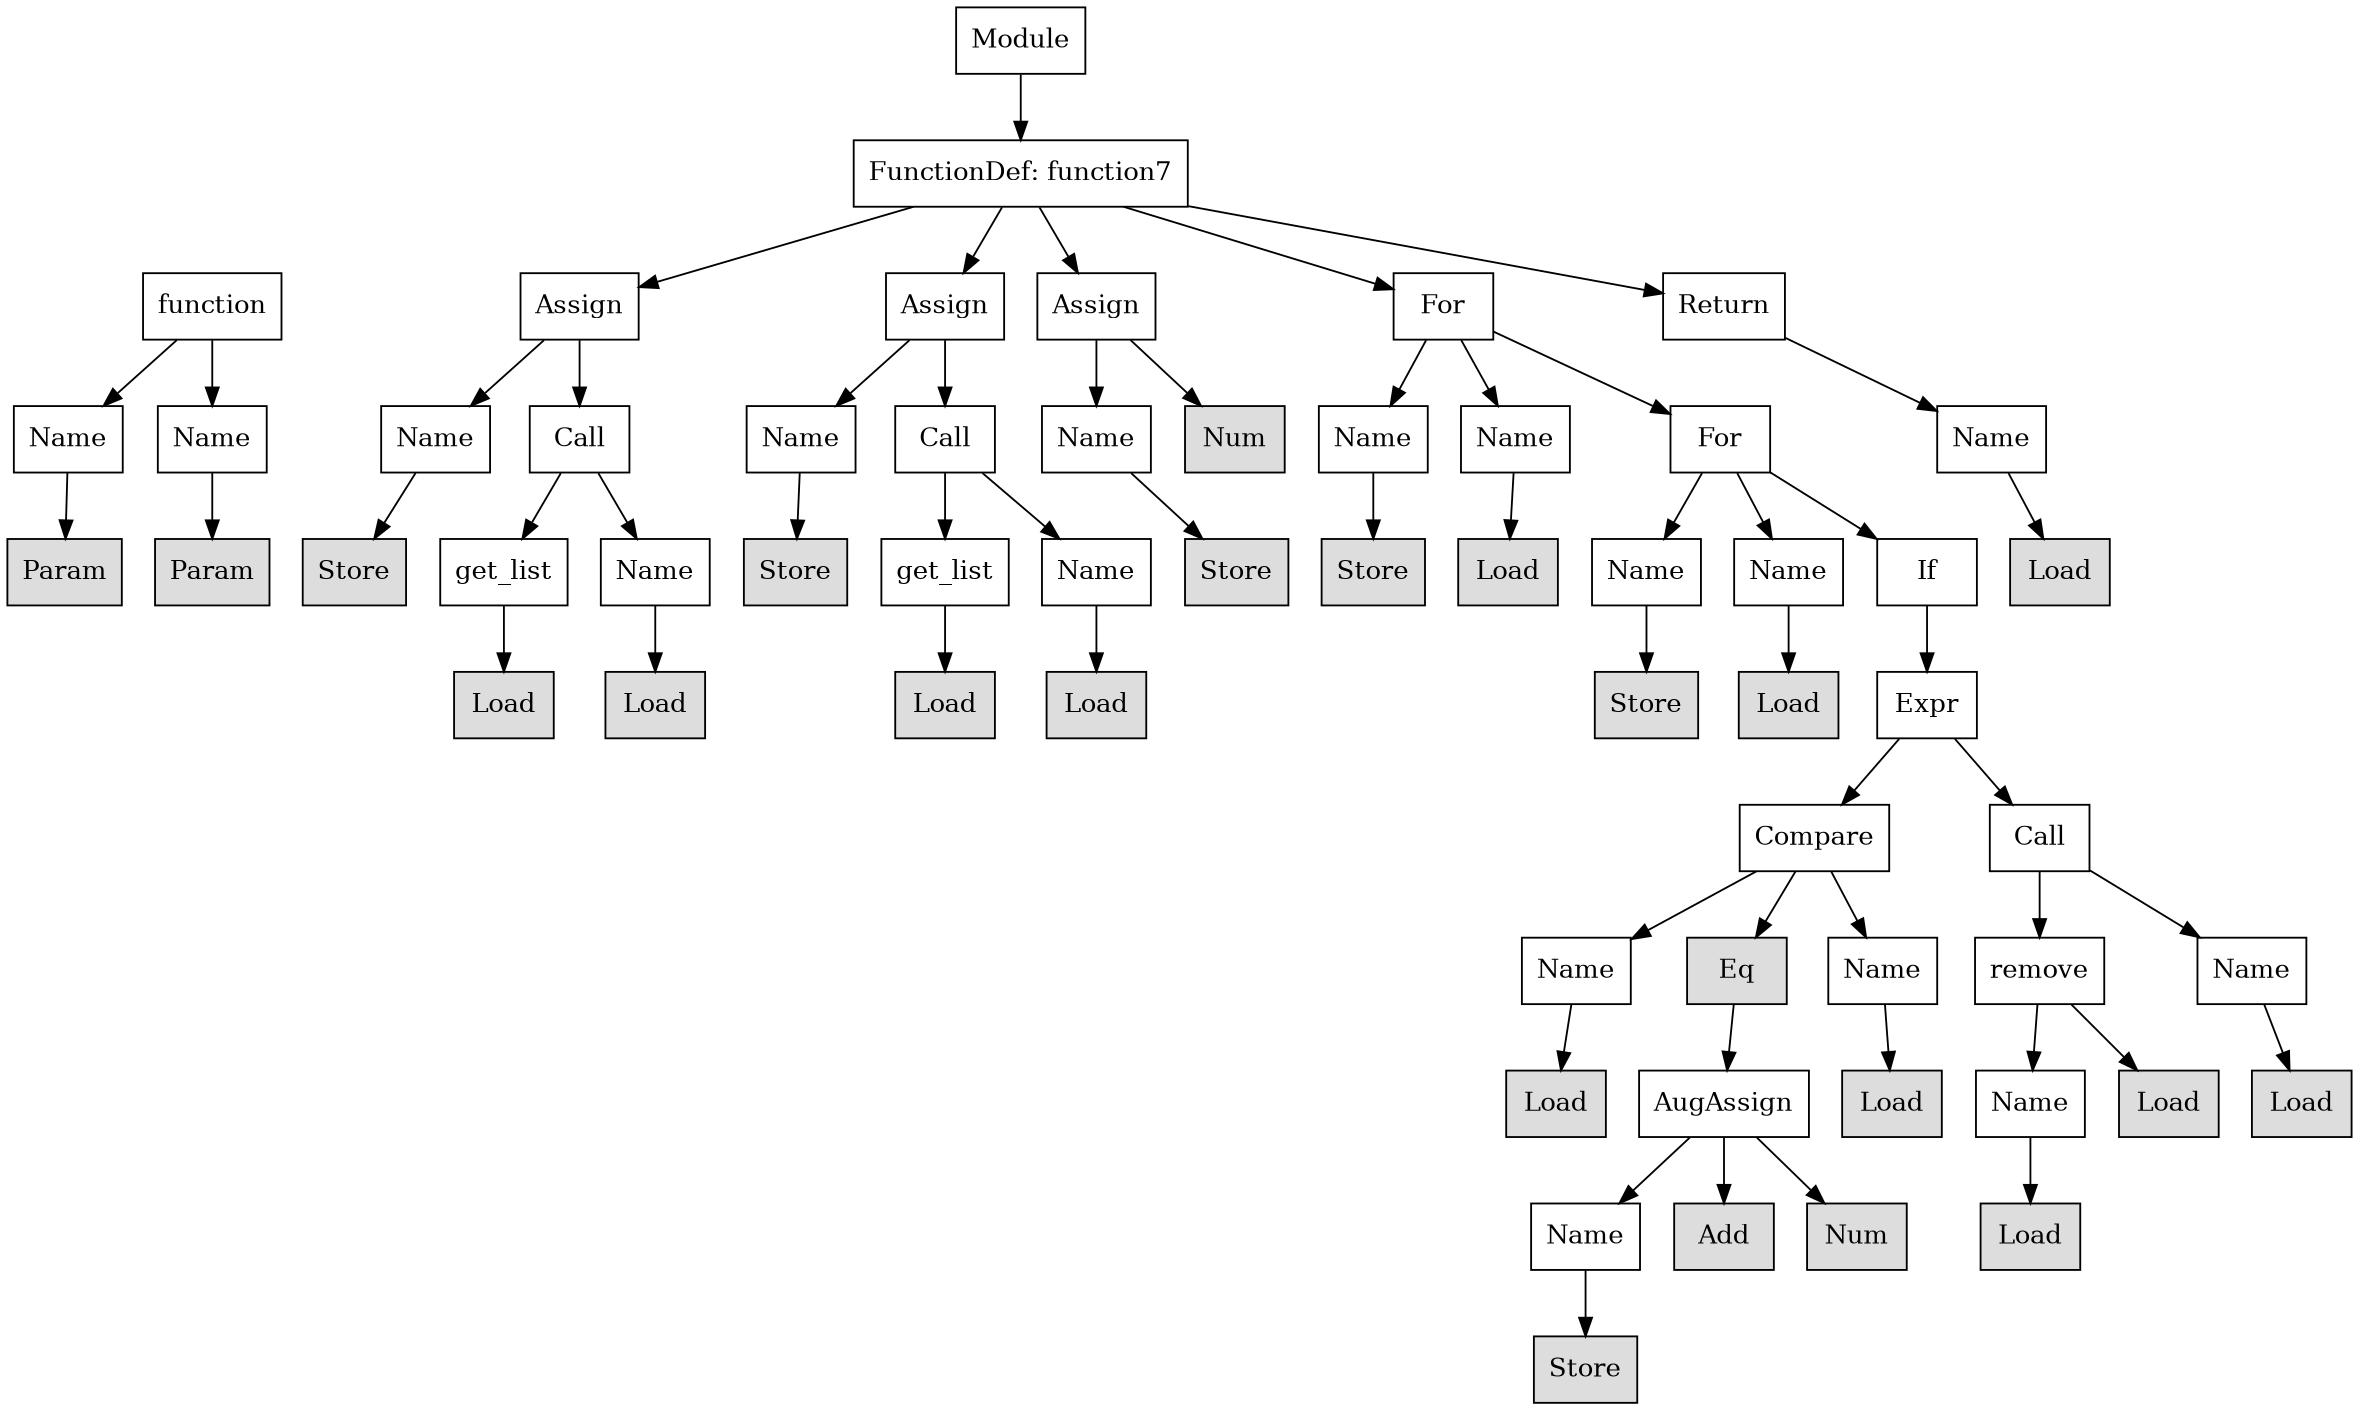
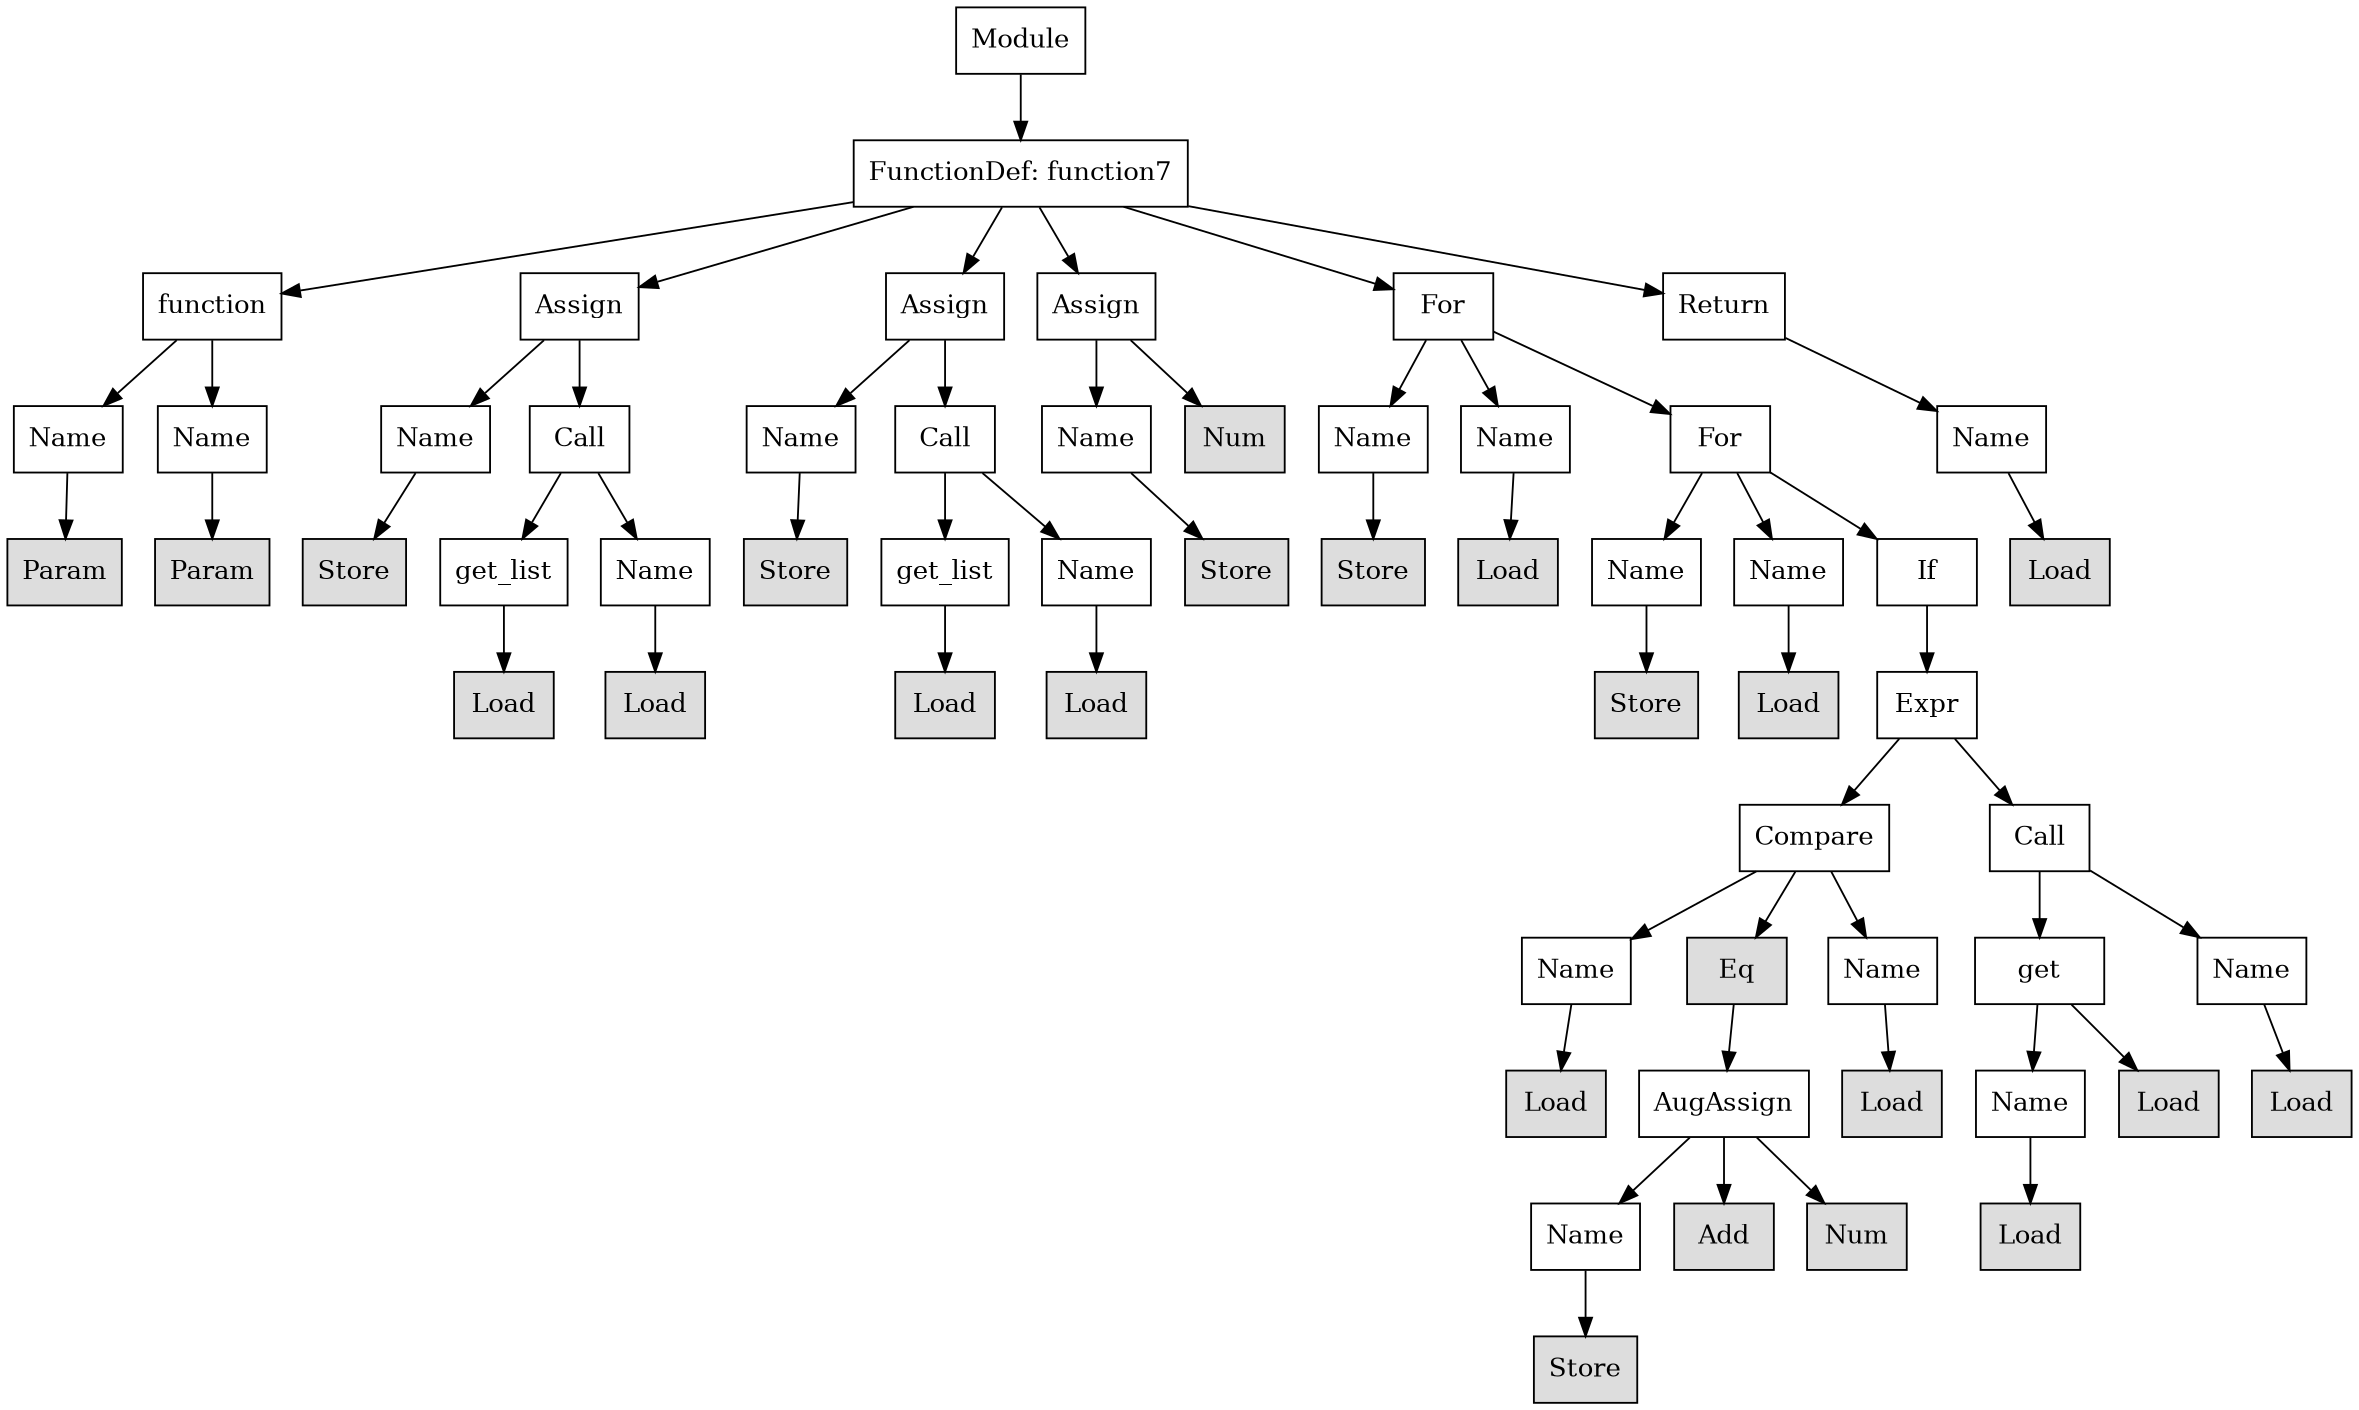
none -> (577, 246)
(2040, 971) -> (2040, 971)
